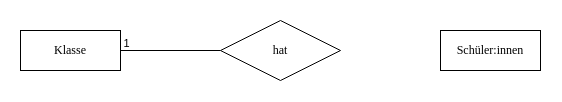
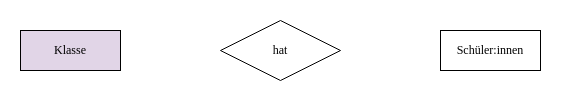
(71, 51) -> (71, 51)
(171, 51) -> none
